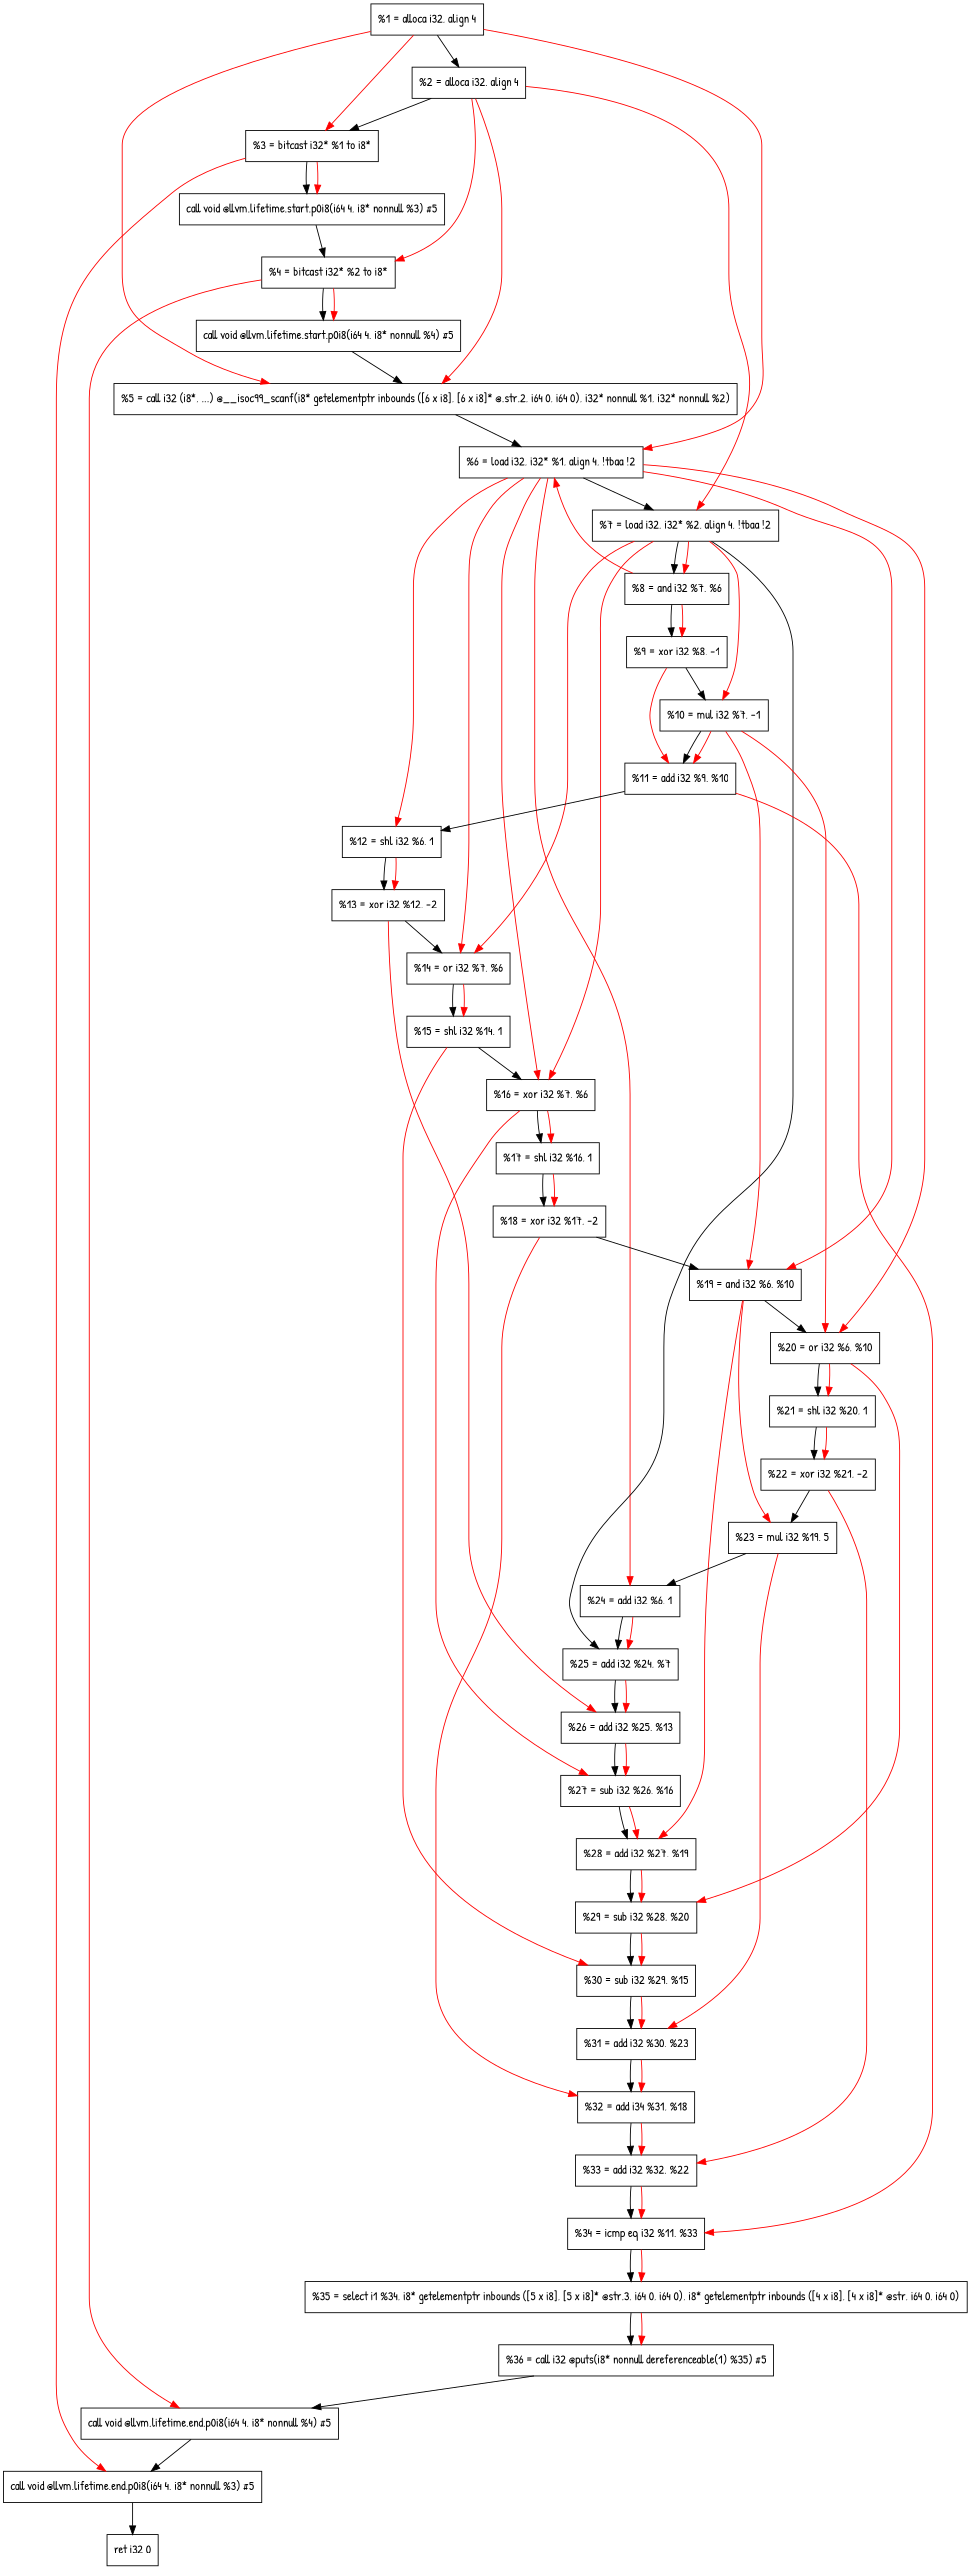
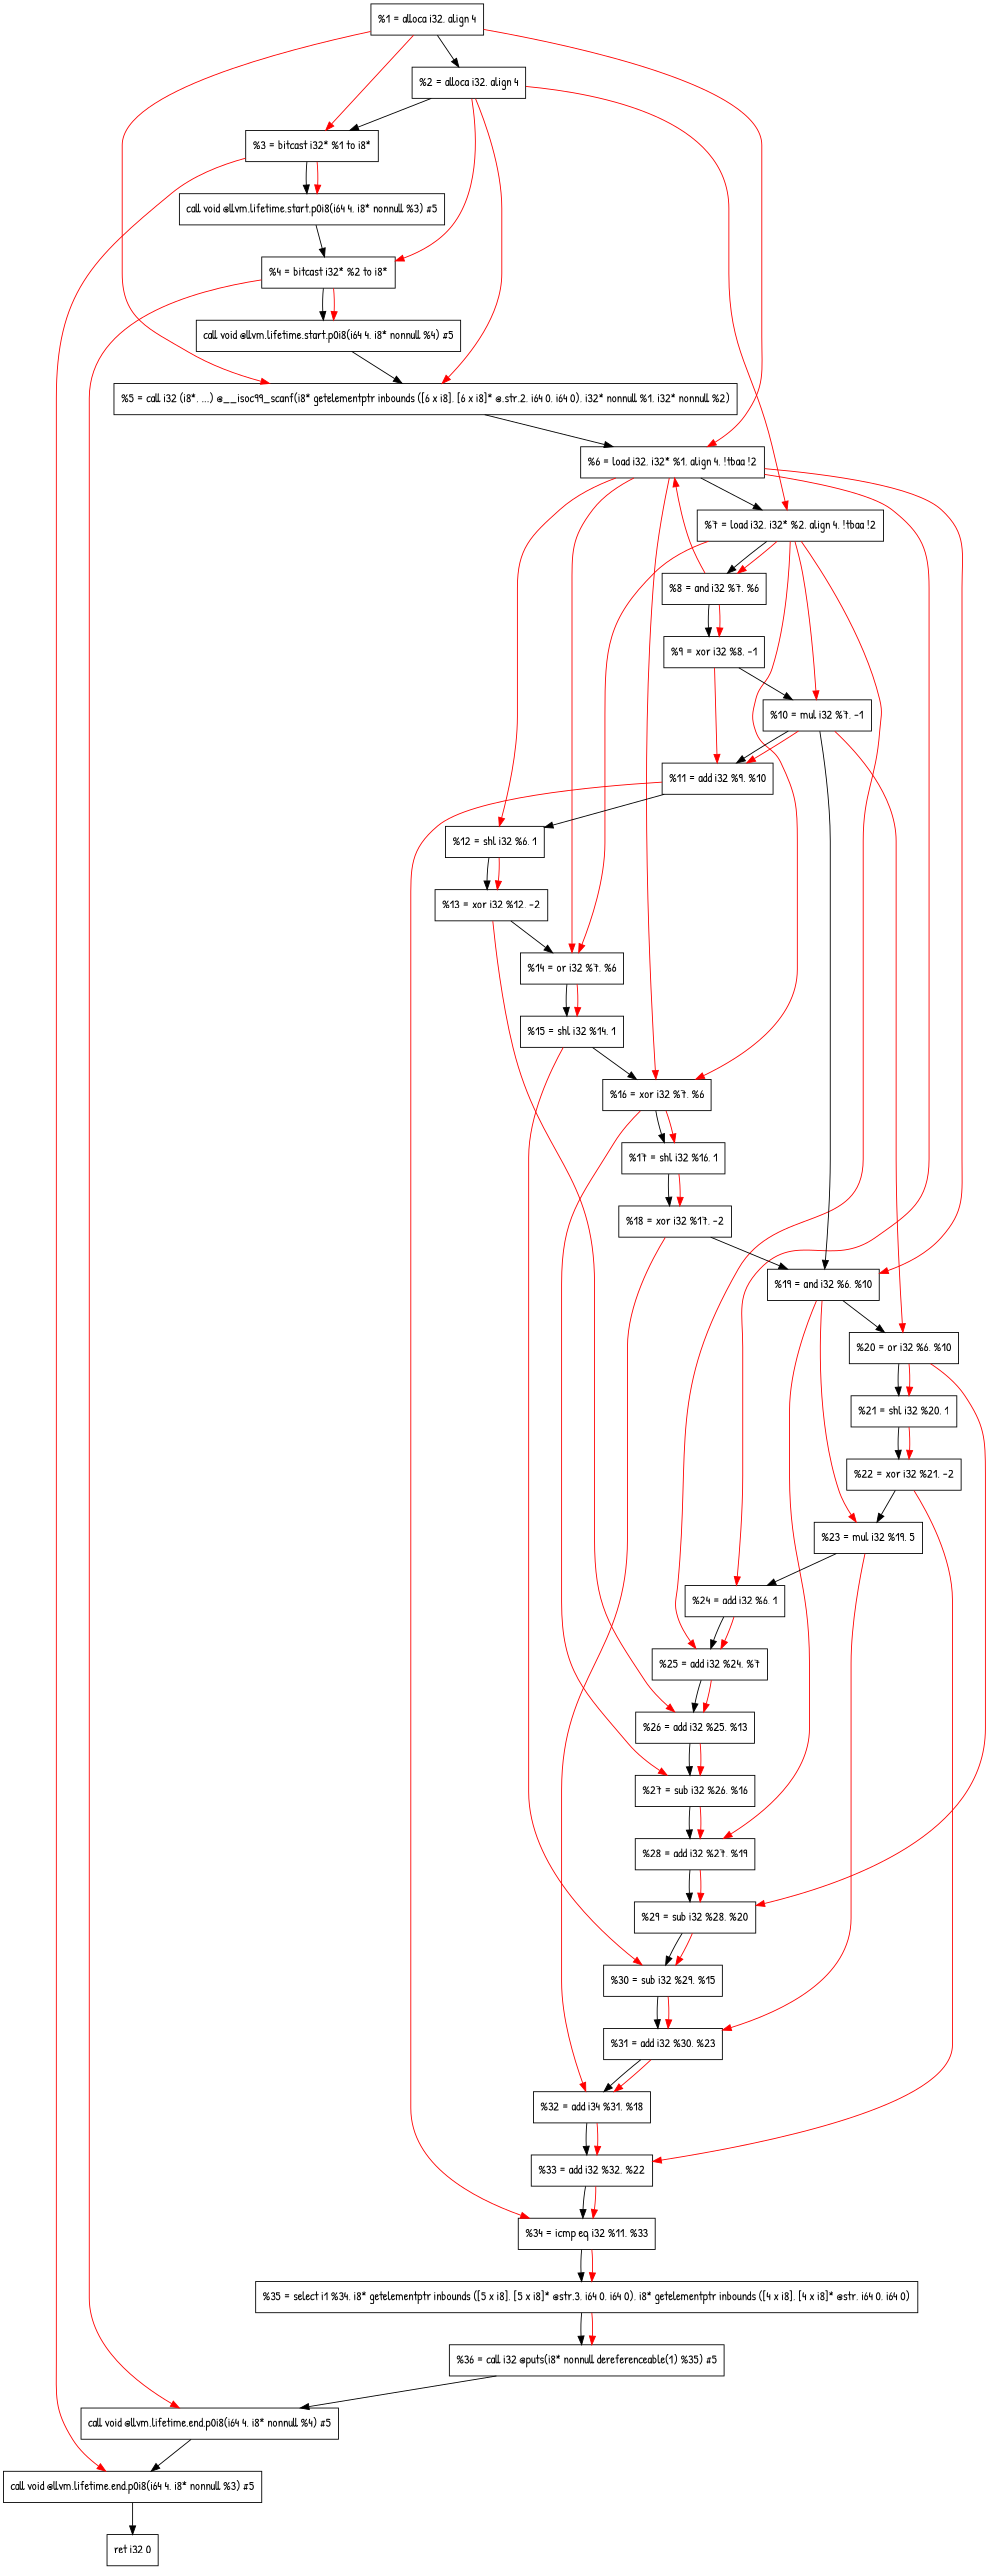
(925, 804) -> none
(760, 993) -> (830, 995)
(791, 1114) -> (863, 1121)
